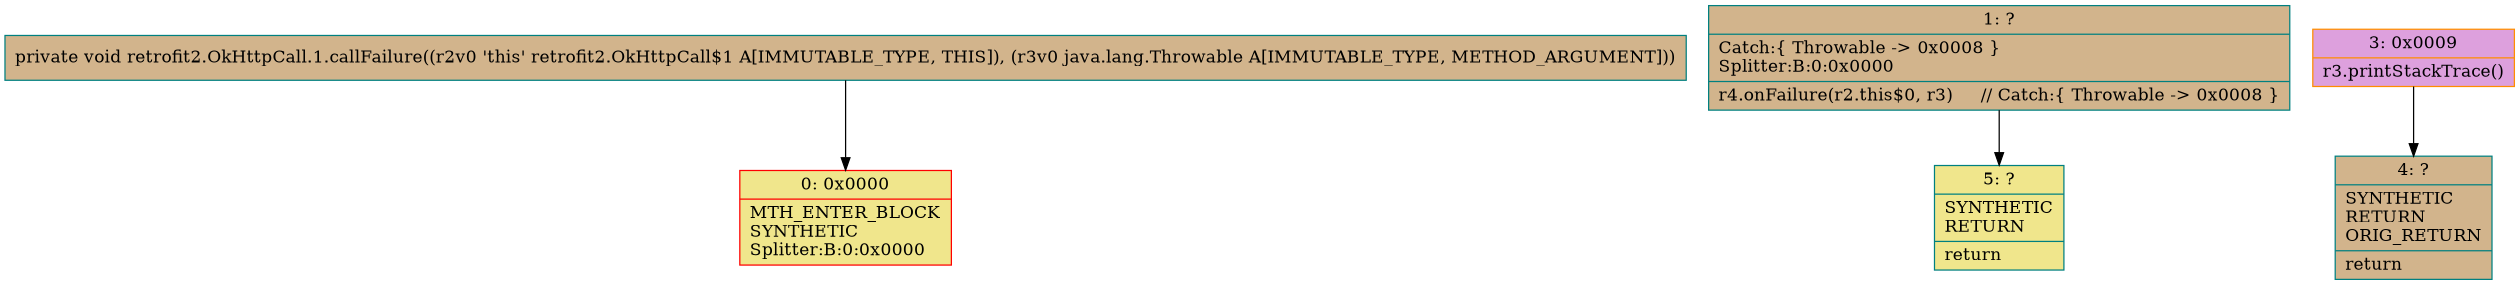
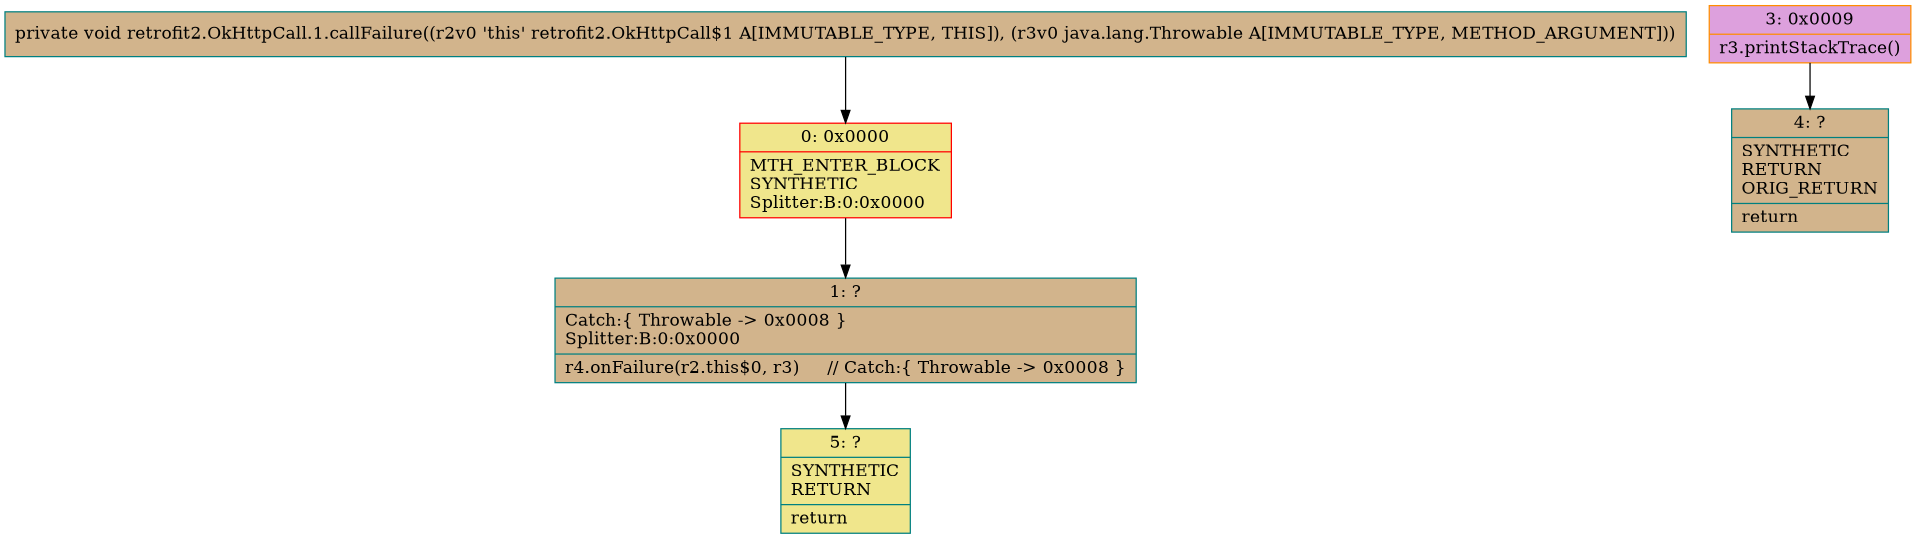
none -> (846, 241)
